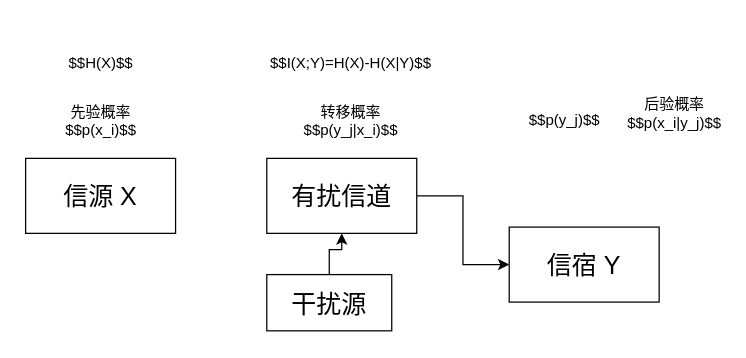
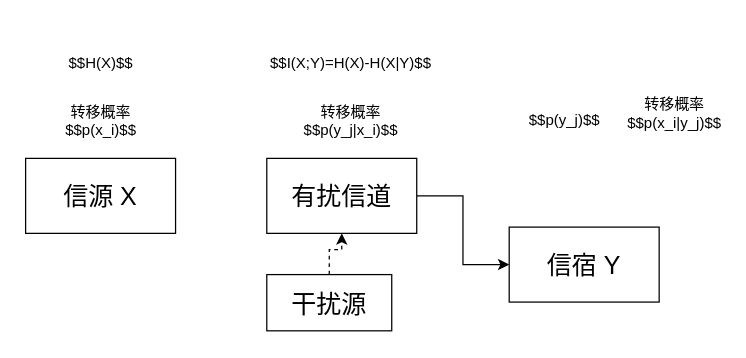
(675, 113) -> (675, 113)
(101, 121) -> (101, 121)
(329, 251) -> (329, 251)
